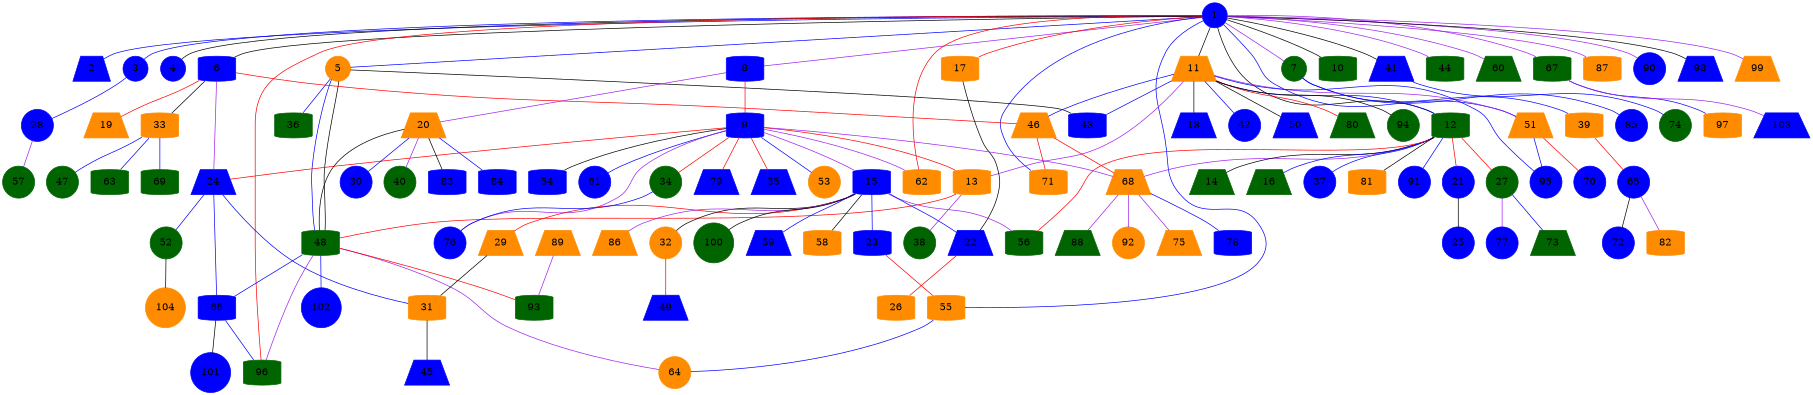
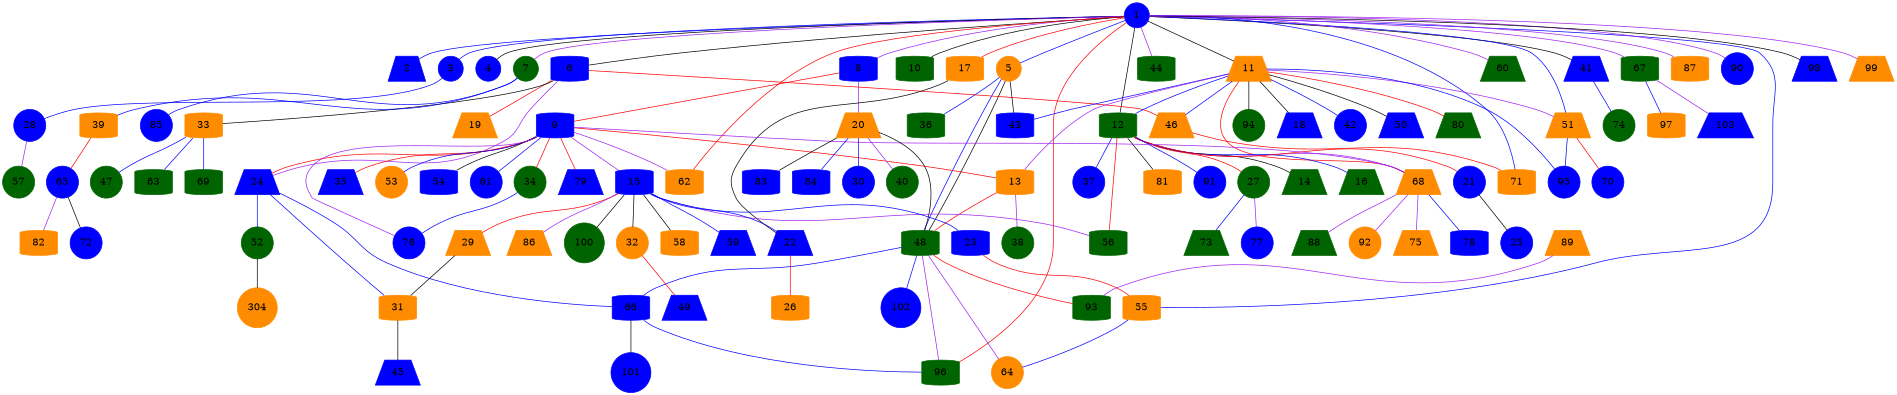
(1087, 157) -> (1331, 161)
(165, 308) -> (257, 308)
